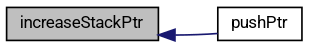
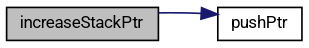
(197, 35) -> (180, 13)
